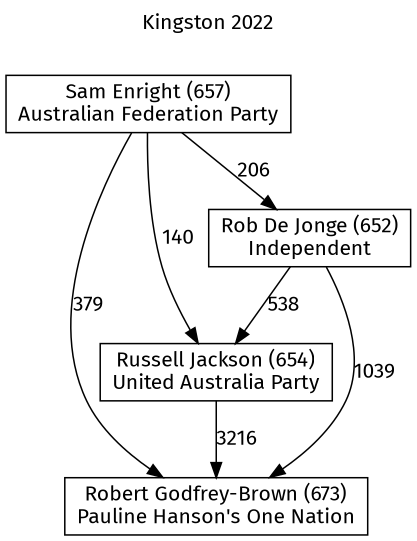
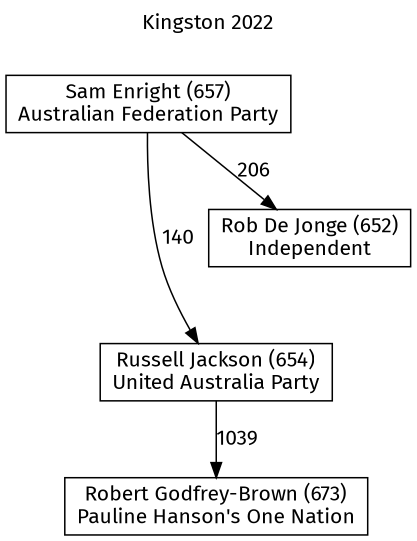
(267, 299) -> none
(72, 309) -> none
(352, 379) -> none
(237, 439) -> (237, 439)
